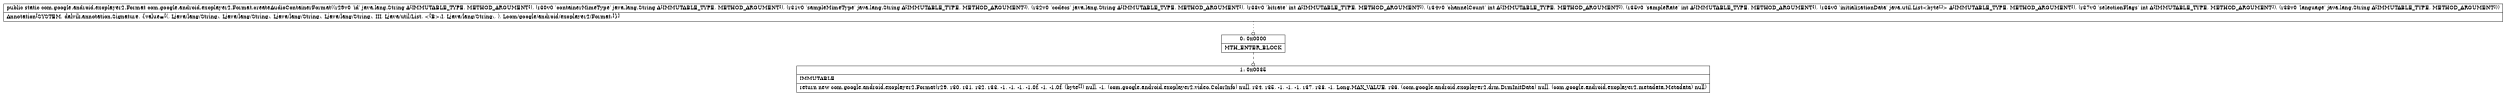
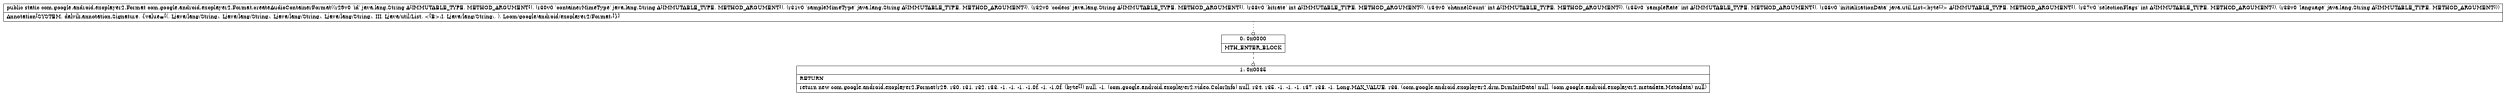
(817, 79) -> (812, 79)
